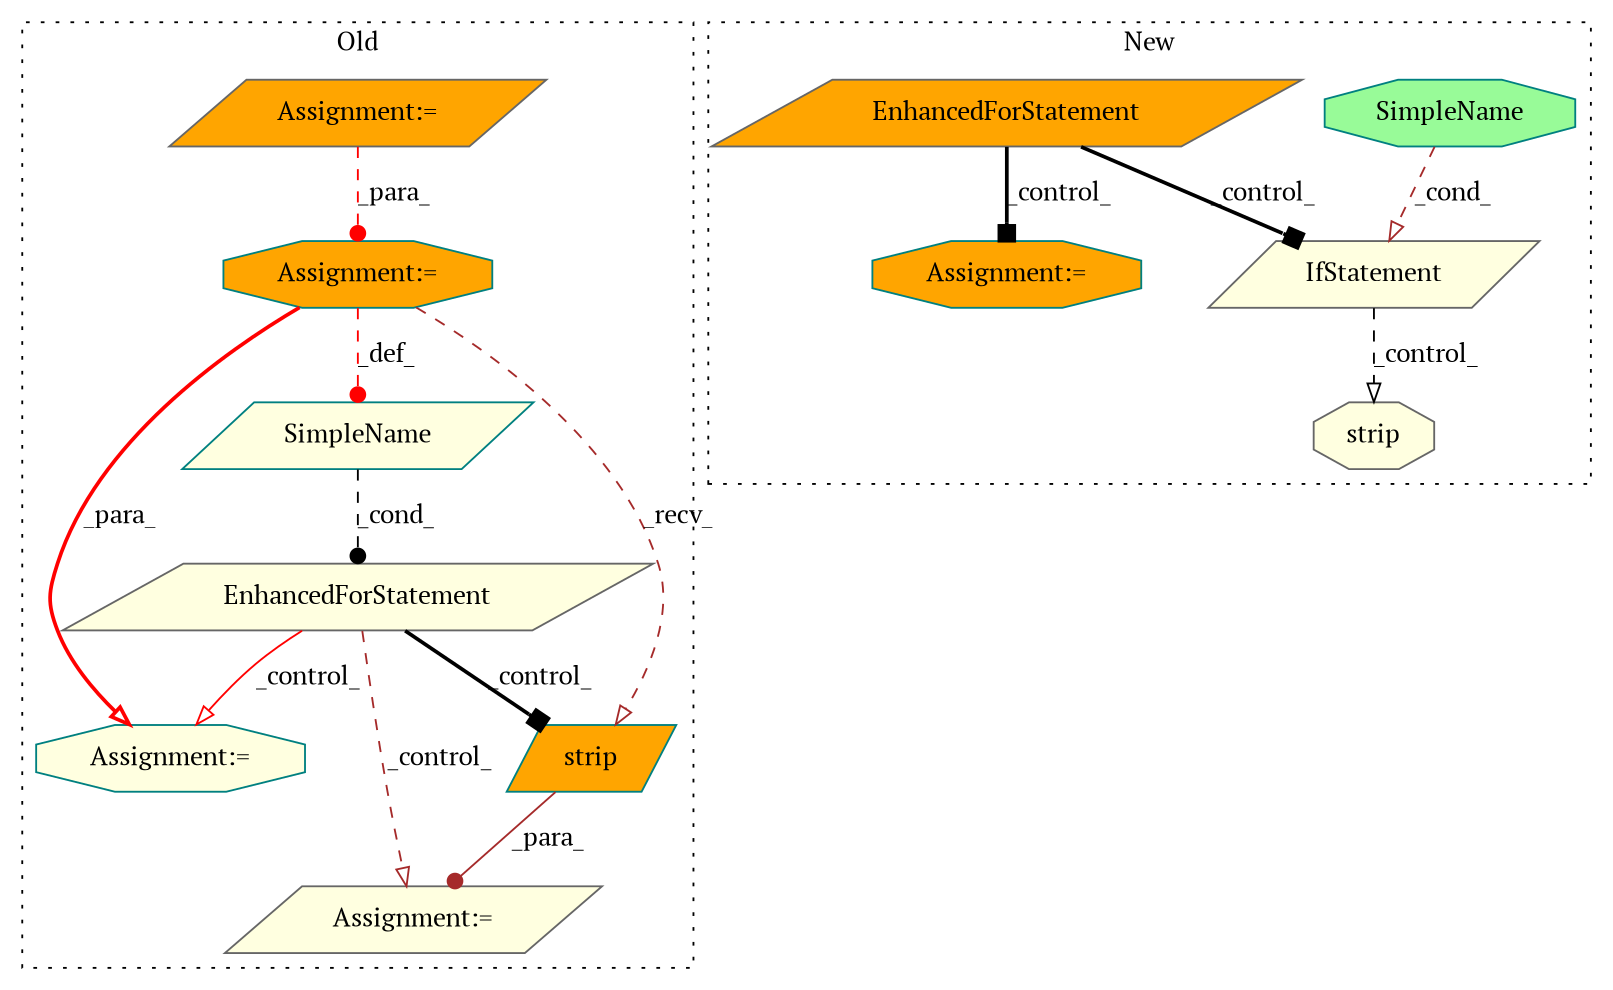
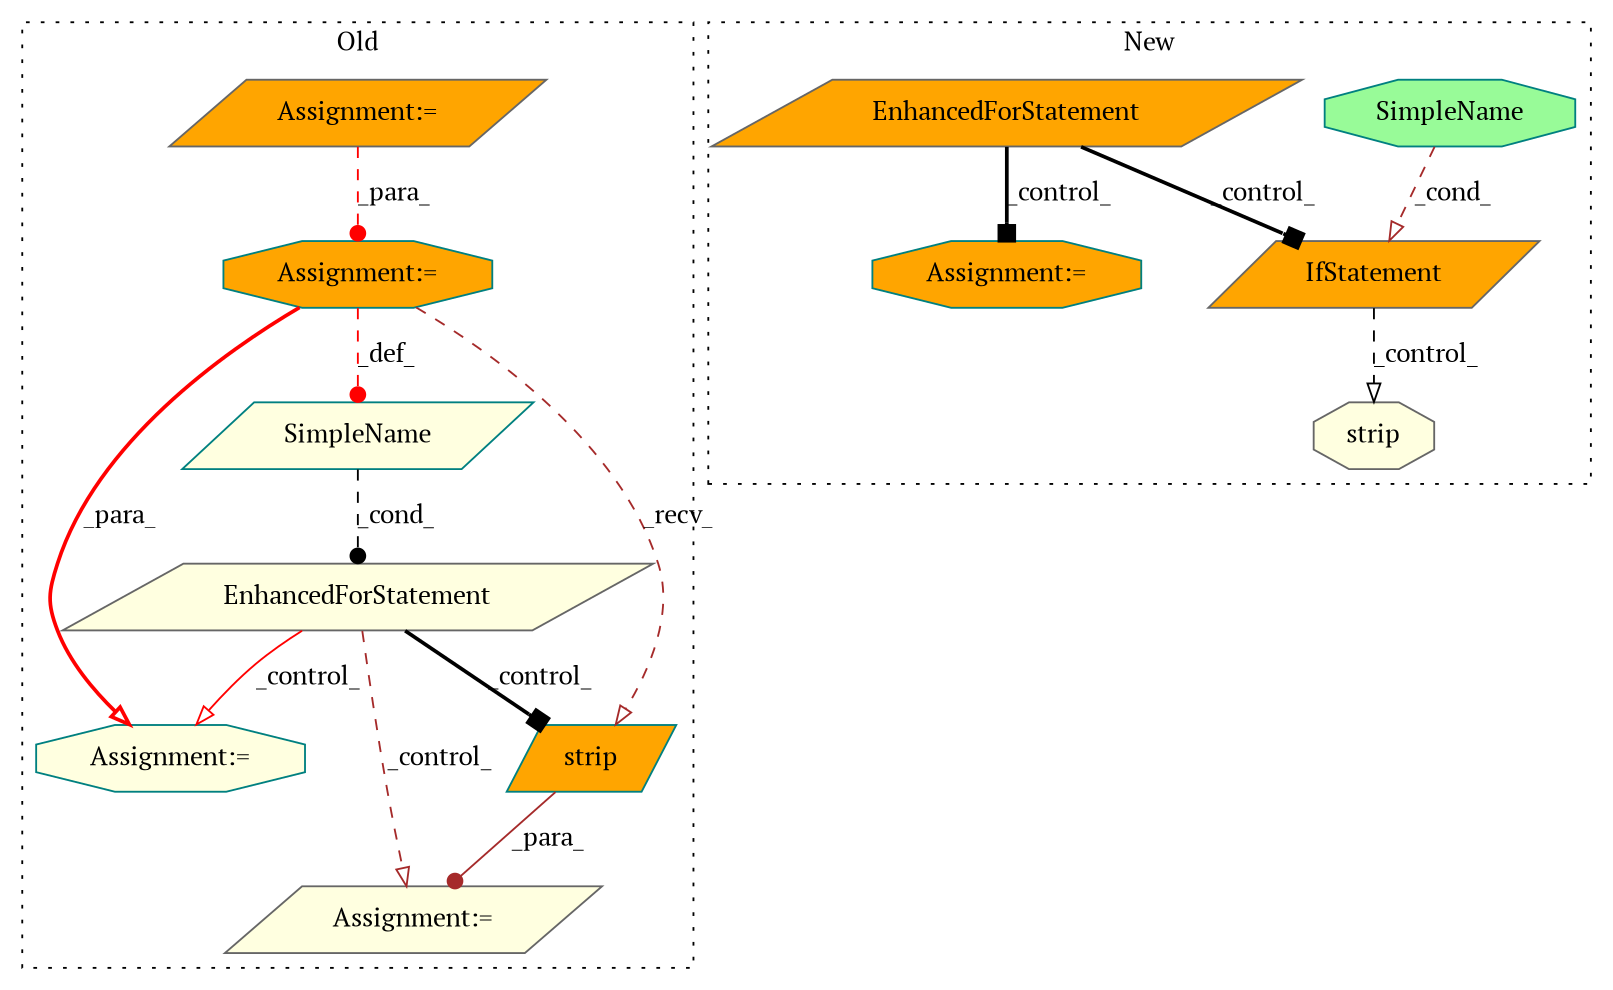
(1374, 274) -> (1374, 274)
